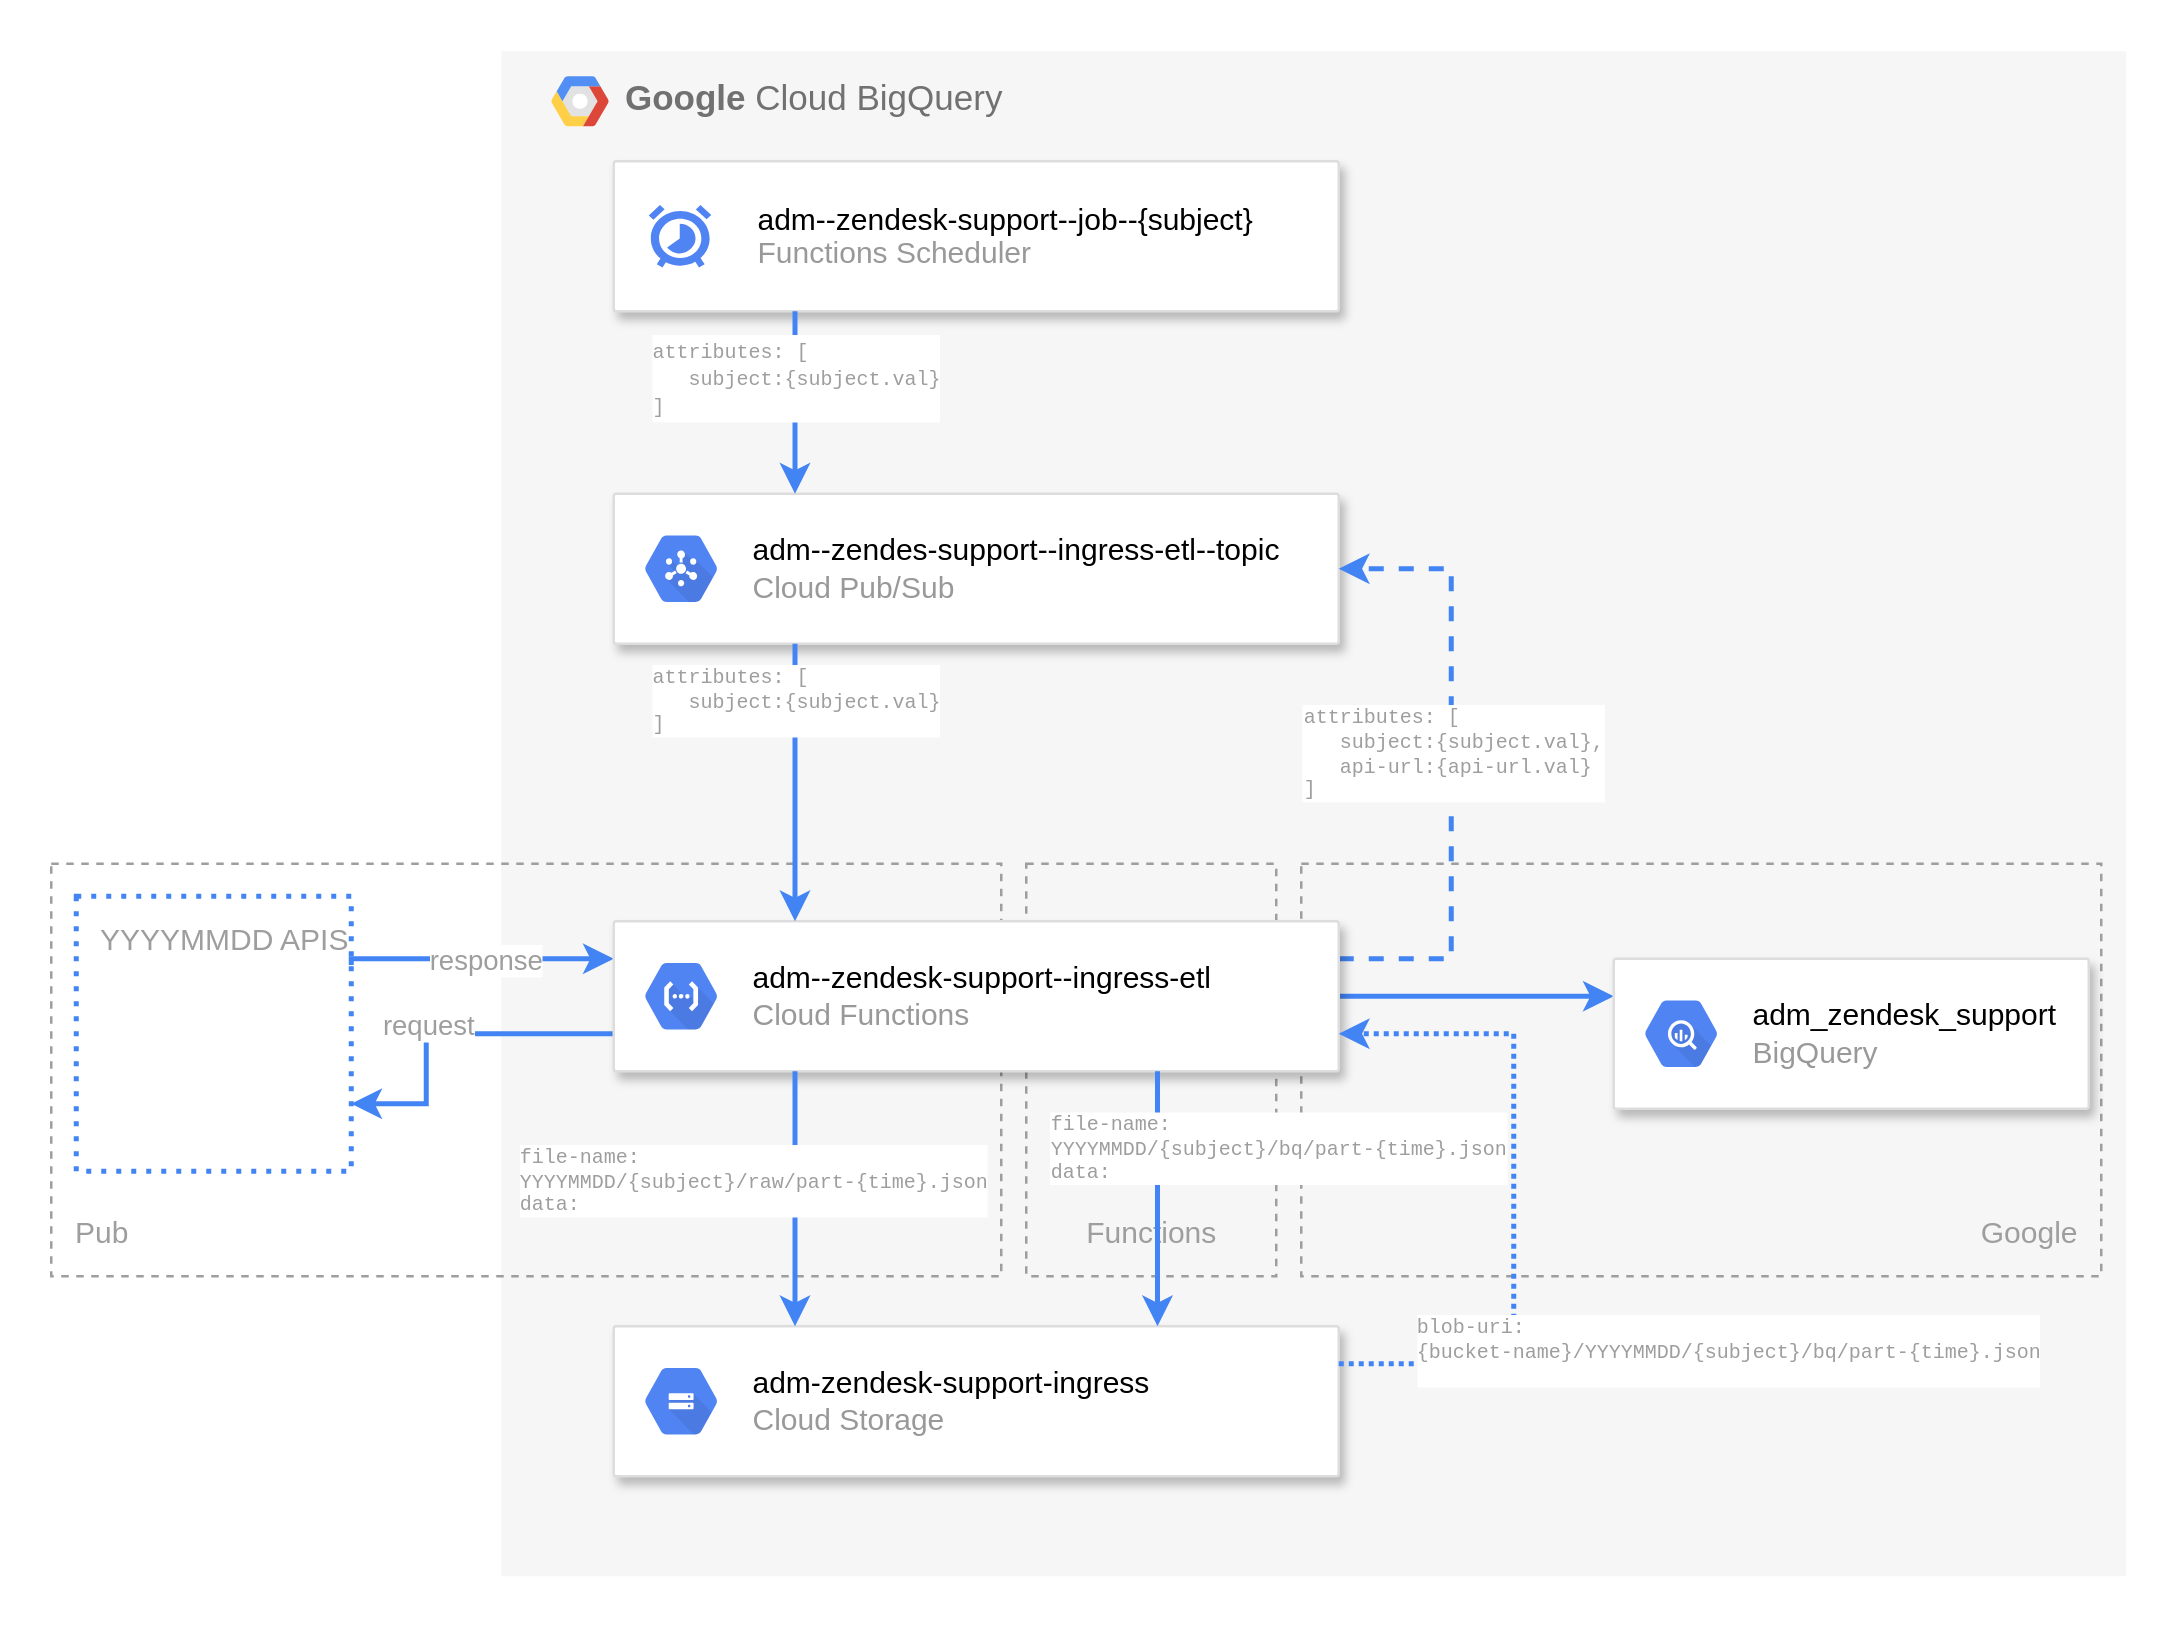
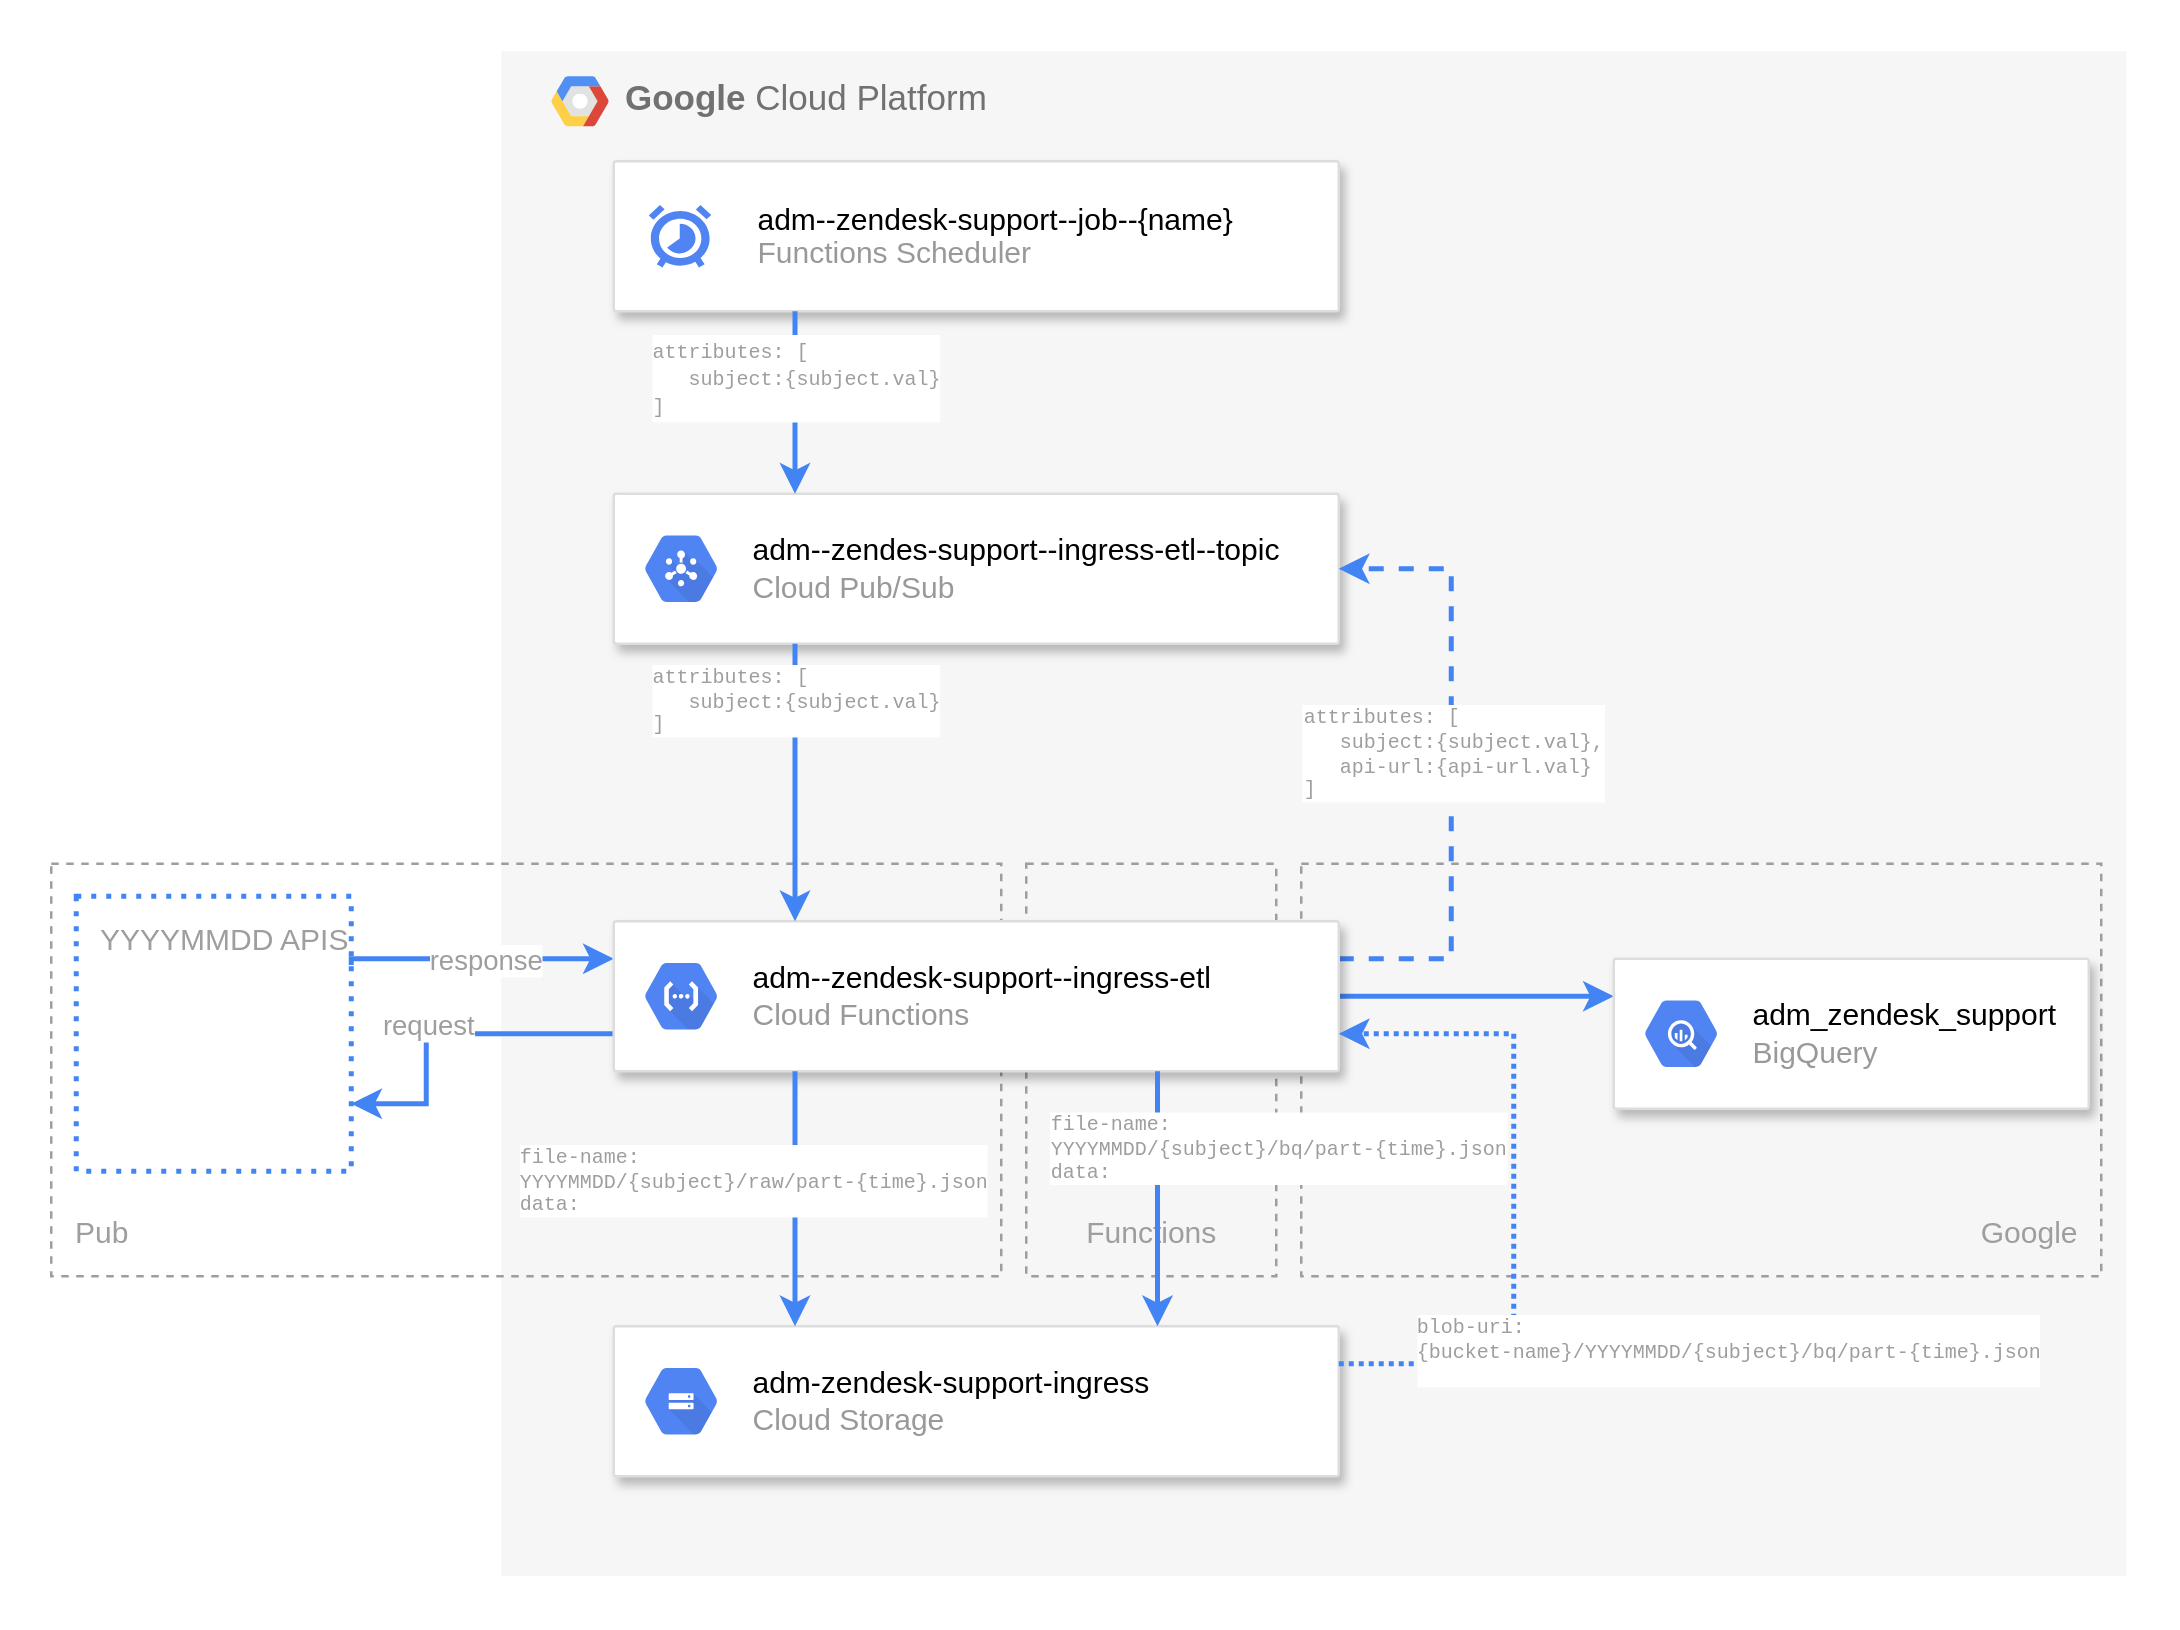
(809, 100) -> (809, 100)
(1024, 221) -> (1024, 221)
